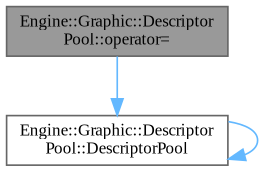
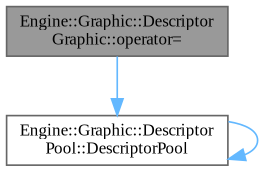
(117, 31) -> (117, 31)
